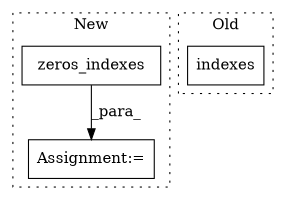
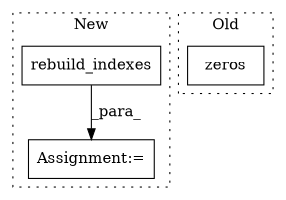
(91, 66) -> (91, 66)
(226, 66) -> (226, 66)
